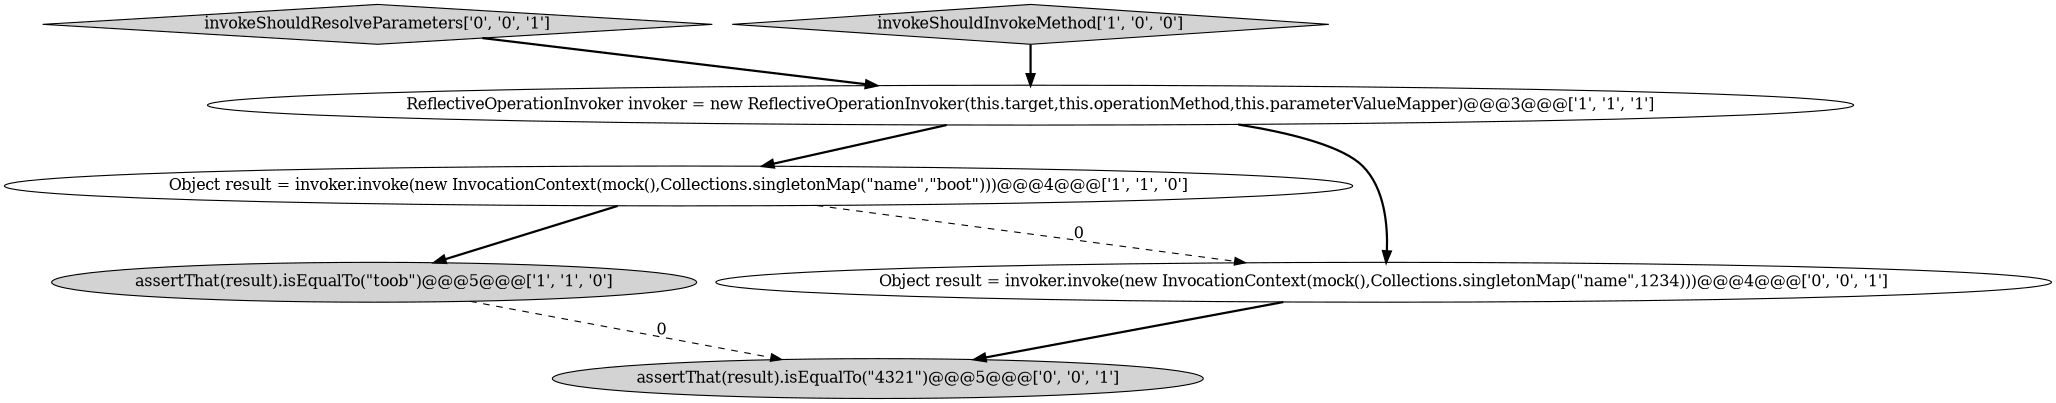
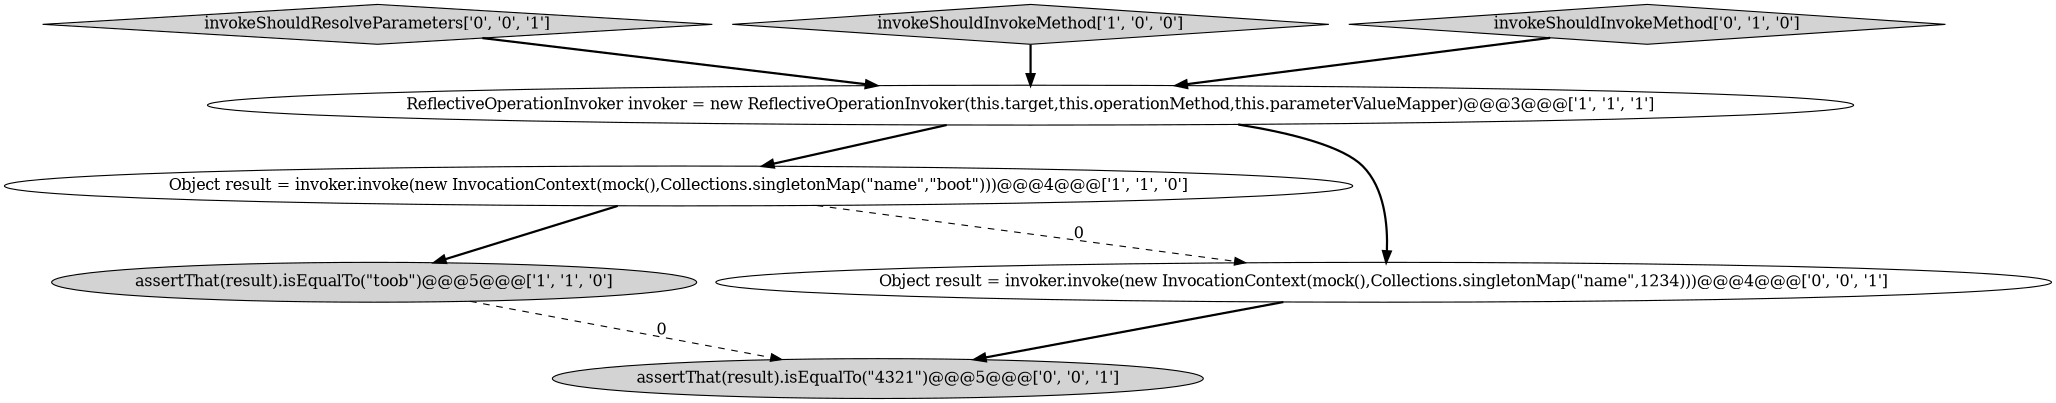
none -> (1647, 24)
